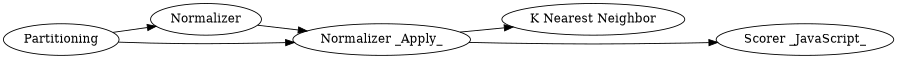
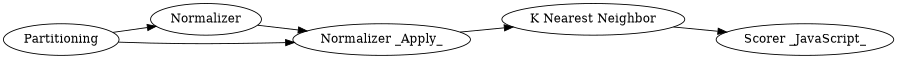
(589, 44) -> (696, 29)
